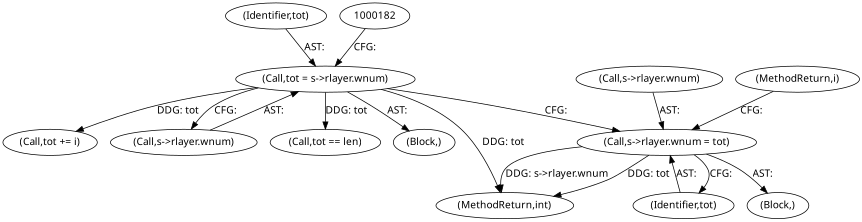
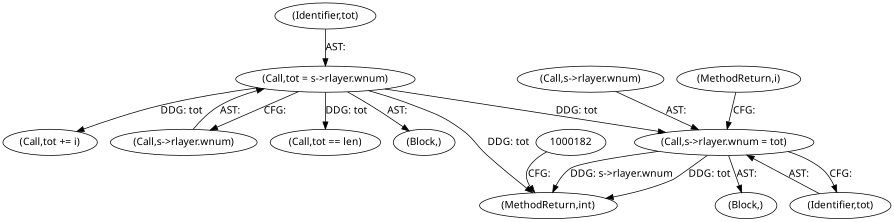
(353, 45) -> (530, 166)
(557, 111) -> (577, 111)
